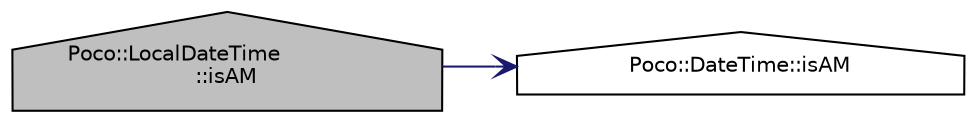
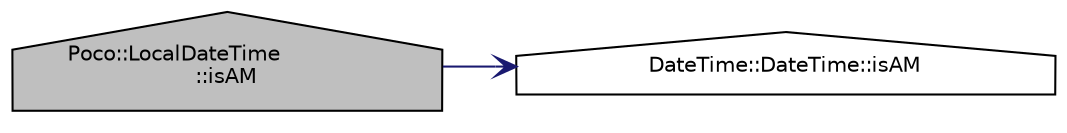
(741, 67) -> (786, 67)
